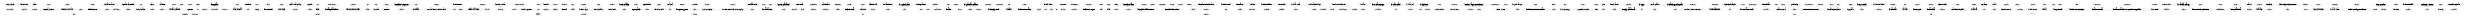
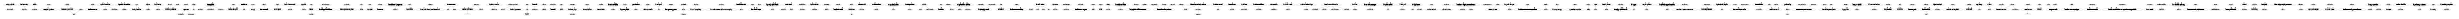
(295, 5) -> (290, 5)
